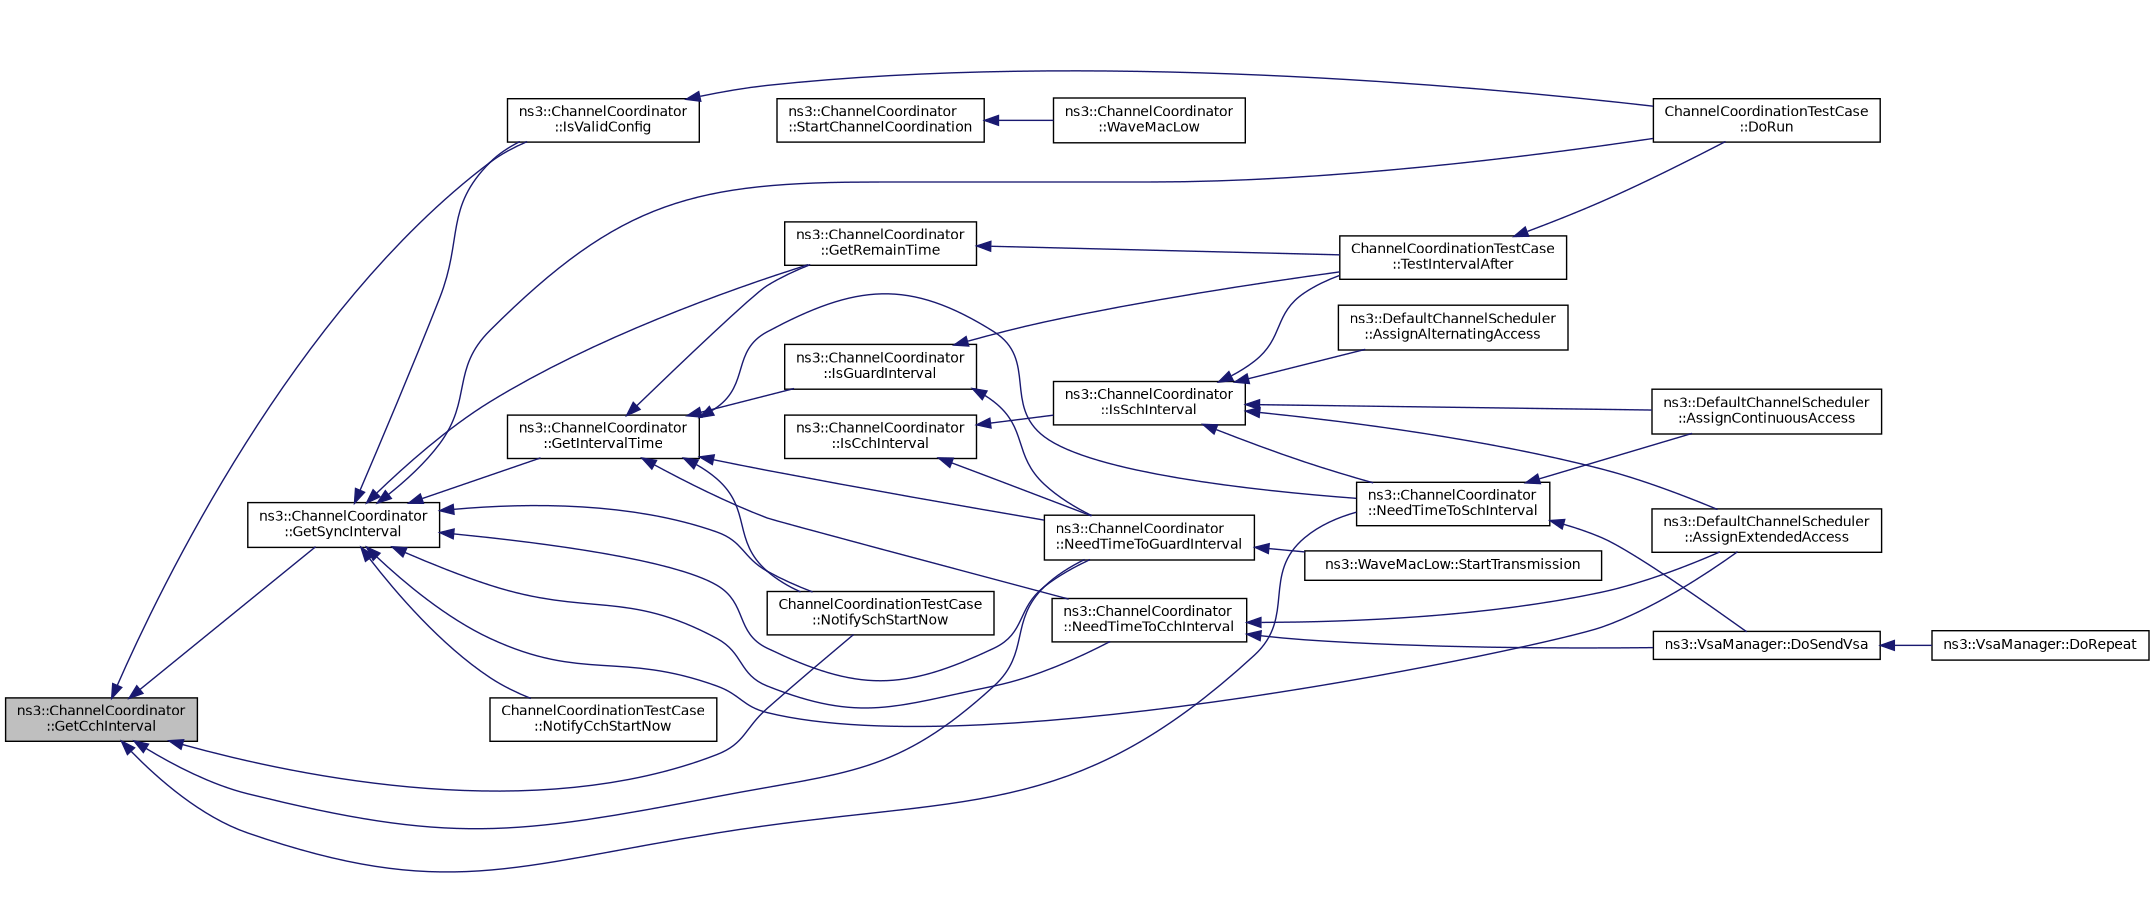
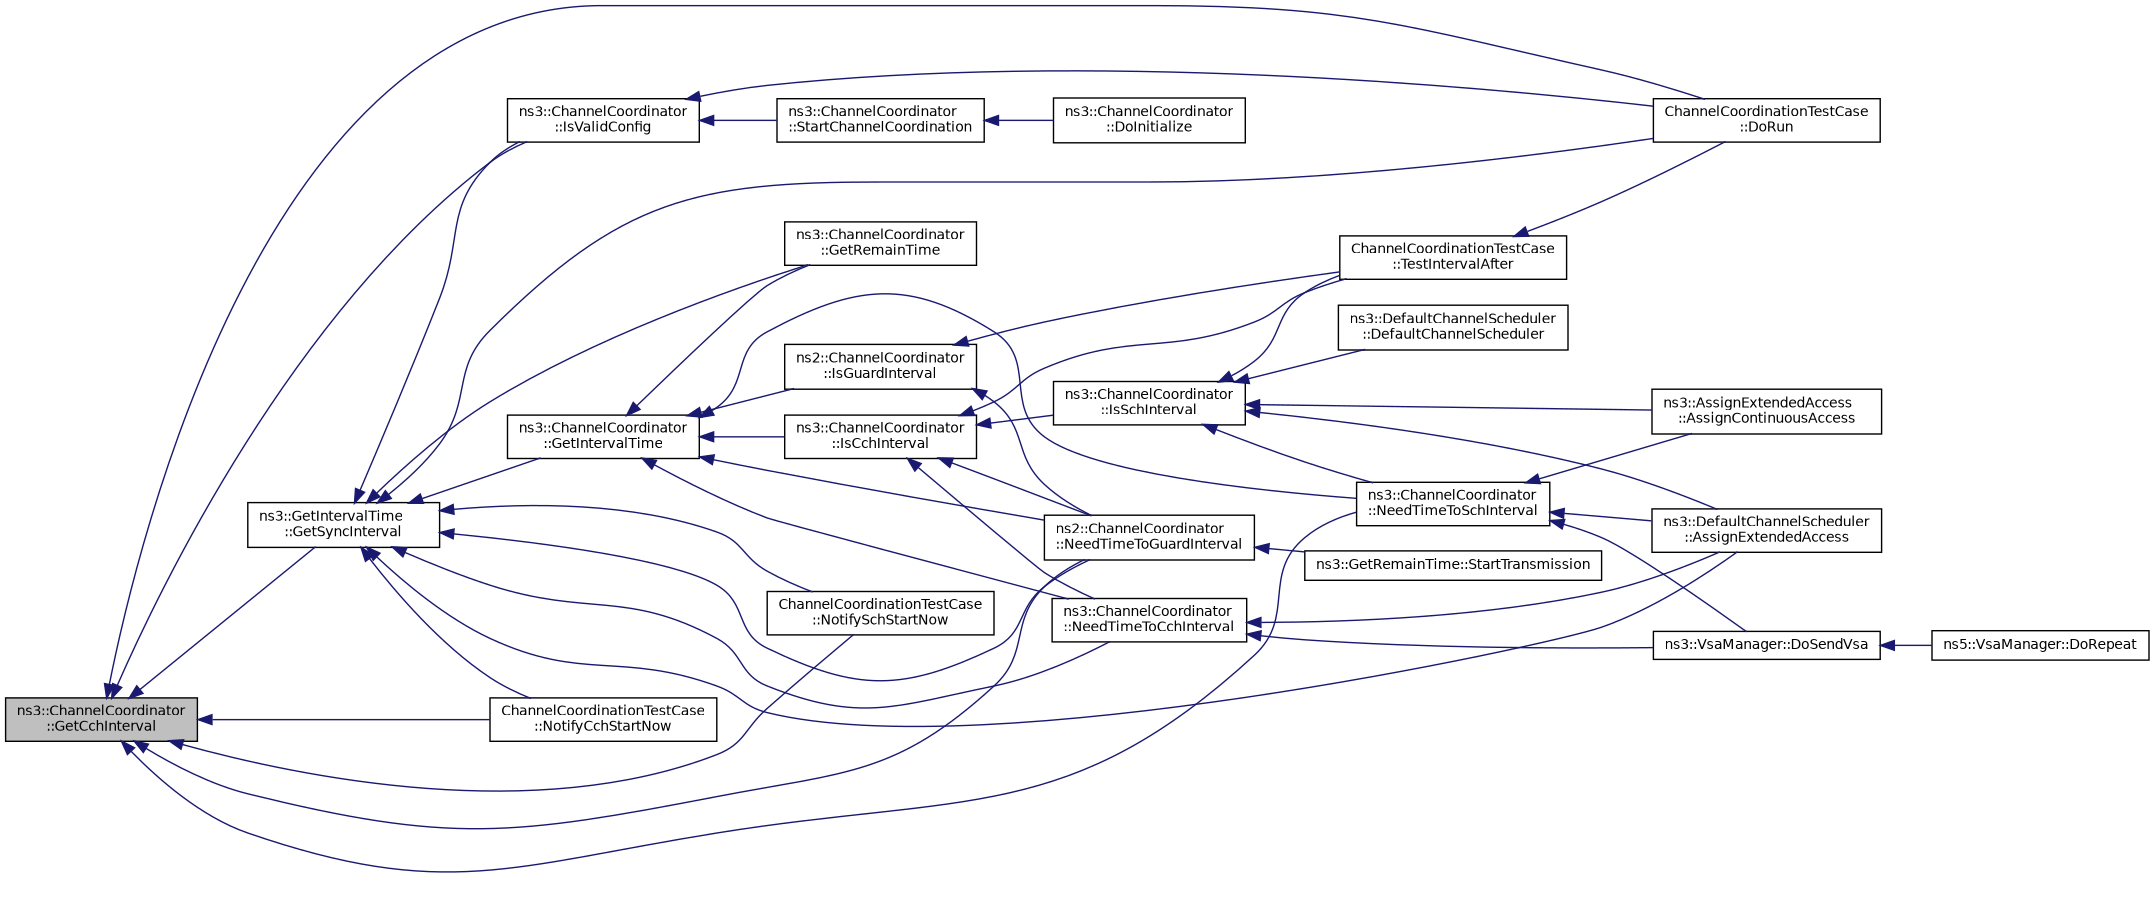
none -> (709, 6)
none -> (745, 120)
(1149, 120) -> (1149, 120)
(1165, 251) -> (1158, 343)
(1453, 328) -> (1453, 328)
(881, 367) -> (881, 367)
(1767, 412) -> (1767, 412)
none -> (1608, 517)
(344, 525) -> (344, 525)
(744, 532) -> (749, 437)
(1149, 538) -> (1149, 538)
none -> (1003, 539)
(1453, 566) -> (1453, 566)
(2040, 645) -> (2040, 645)
none -> (351, 720)
